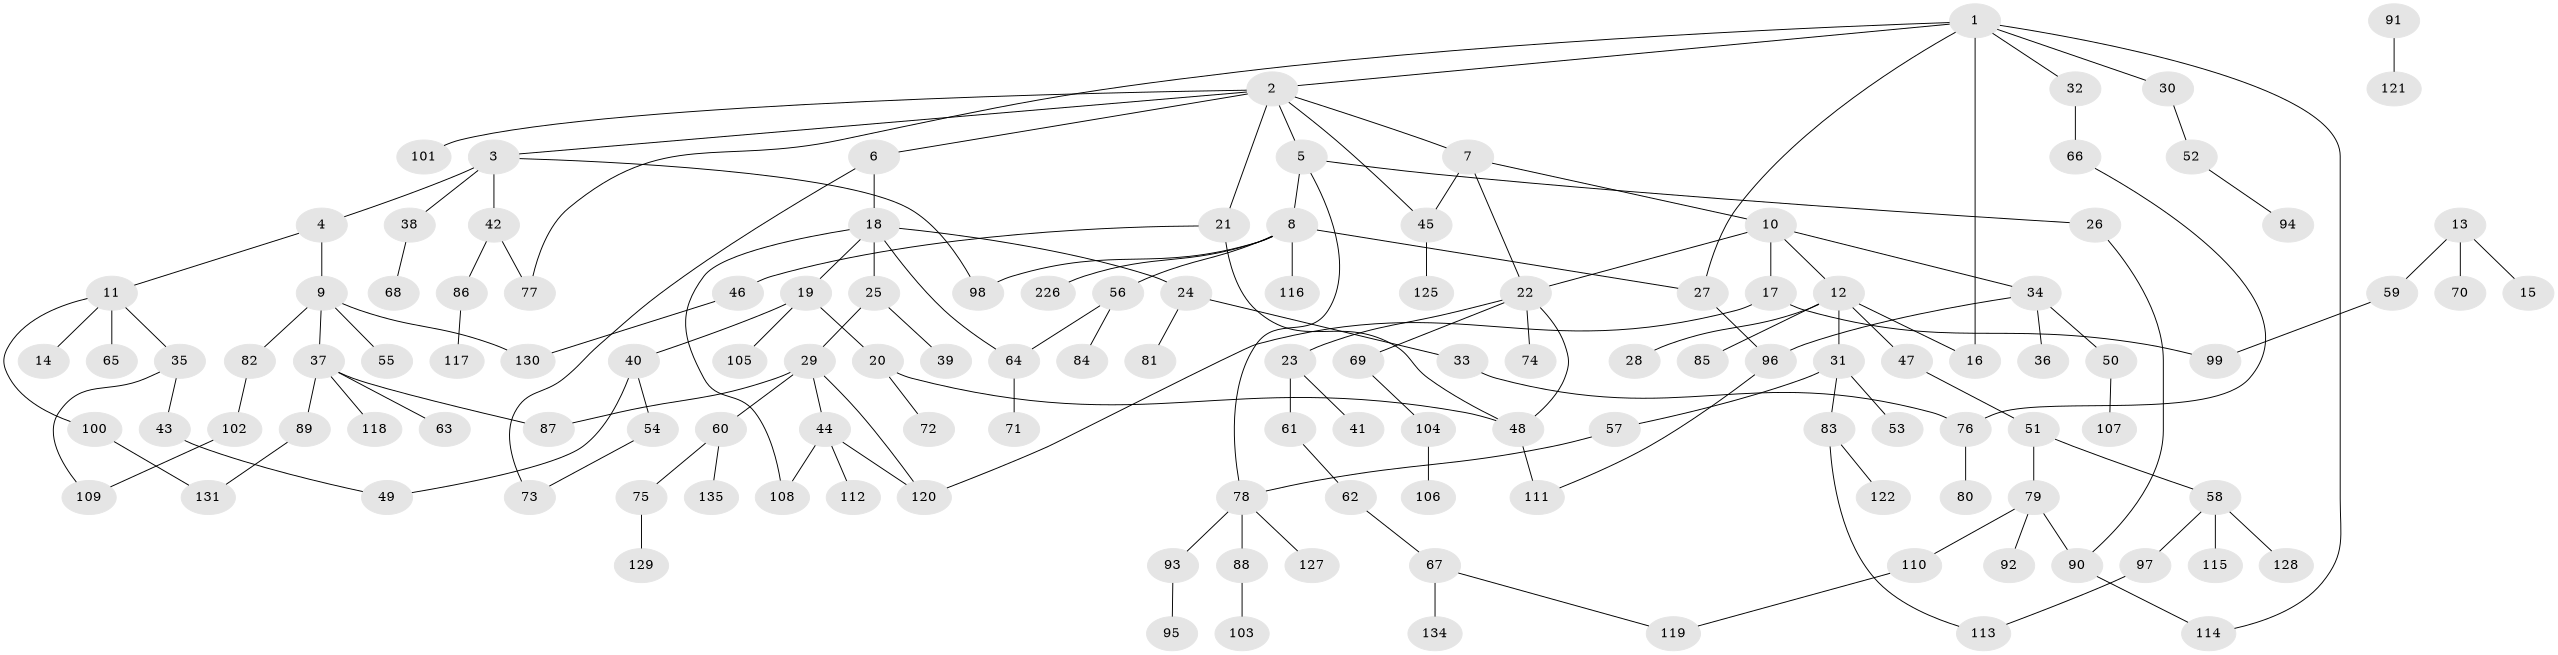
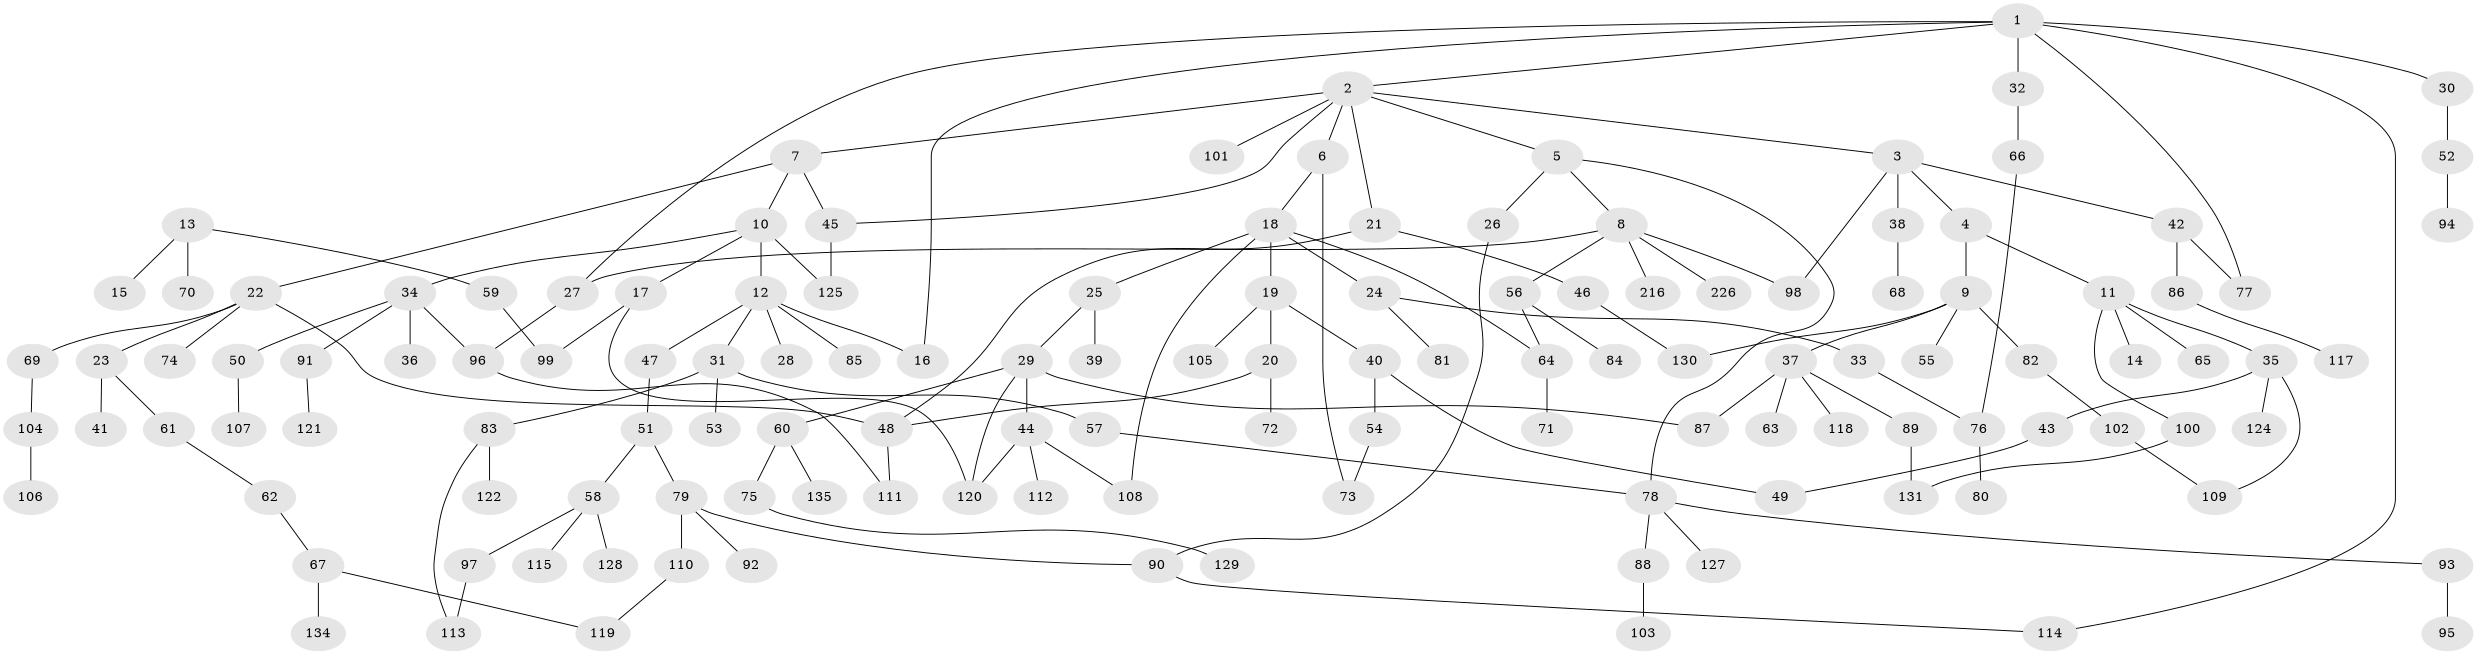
(1648, 259) -> (797, 260)
(1292, 293) -> (1653, 293)
none -> (358, 327)
none -> (2259, 429)
